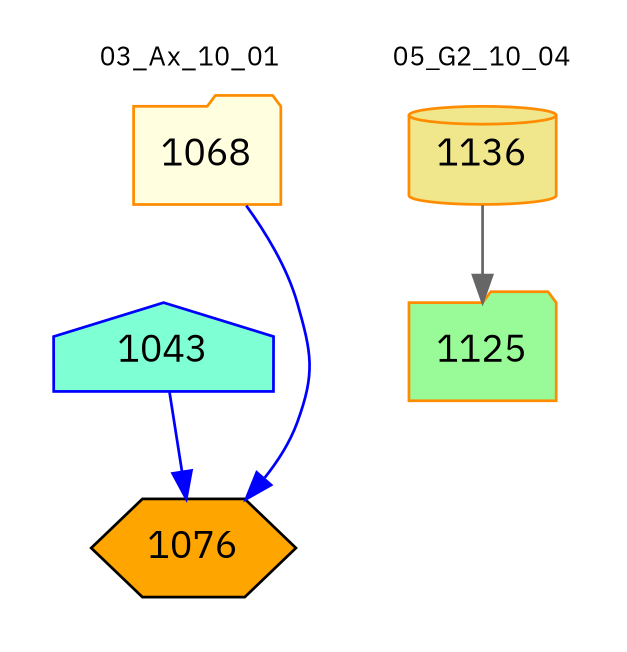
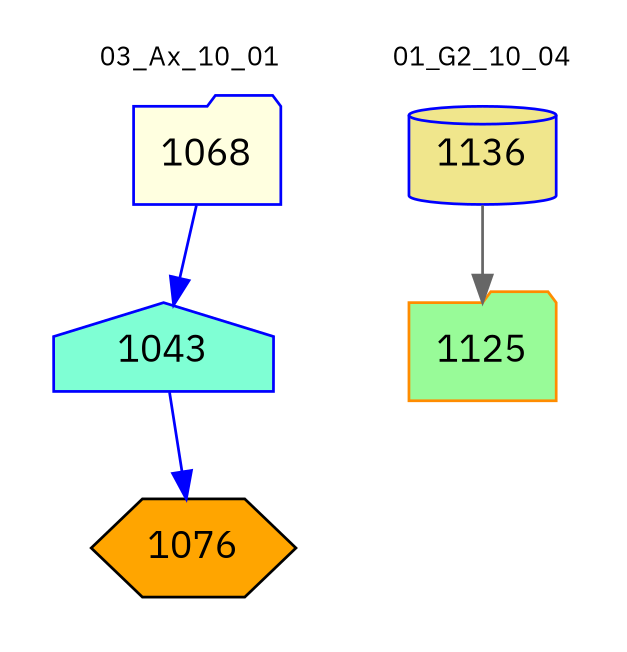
(483, 59) -> (483, 59)
(207, 155) -> (207, 155)
(483, 155) -> (483, 155)
(307, 340) -> (188, 242)
